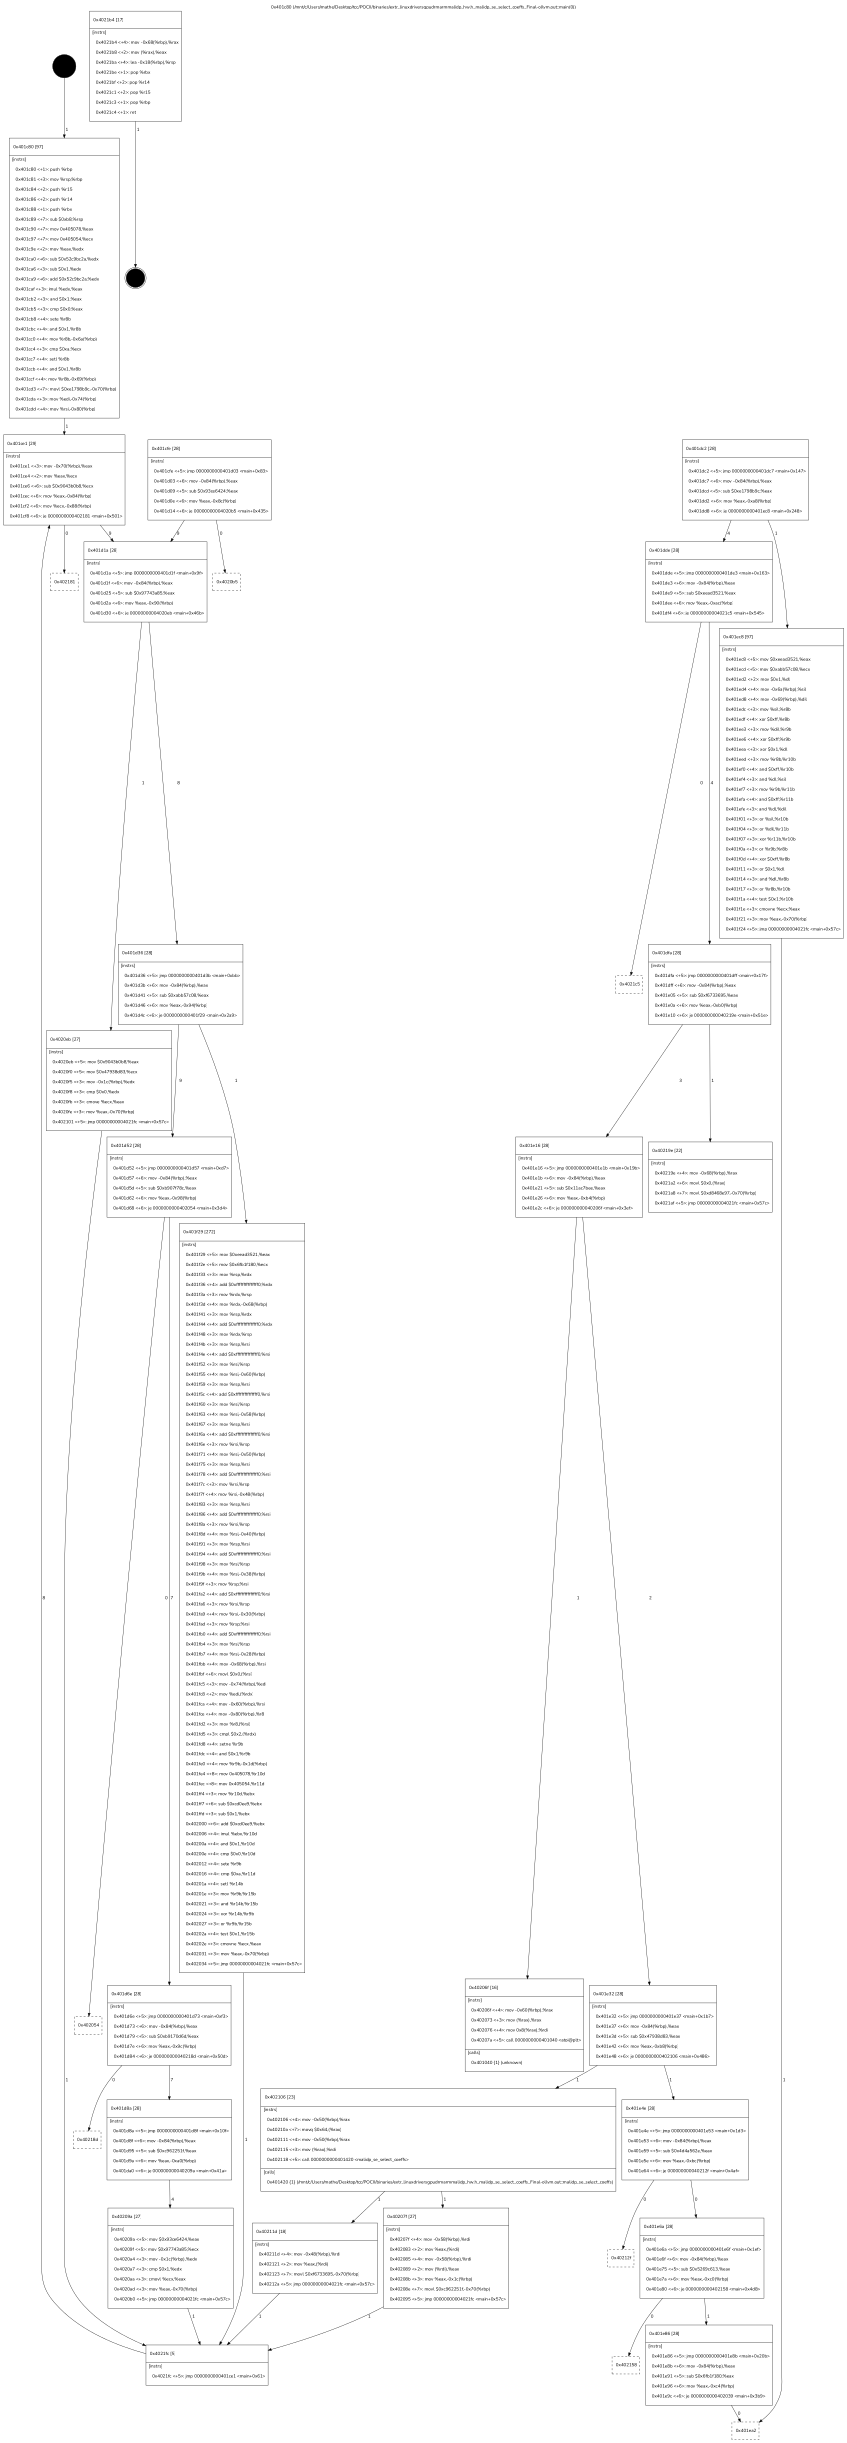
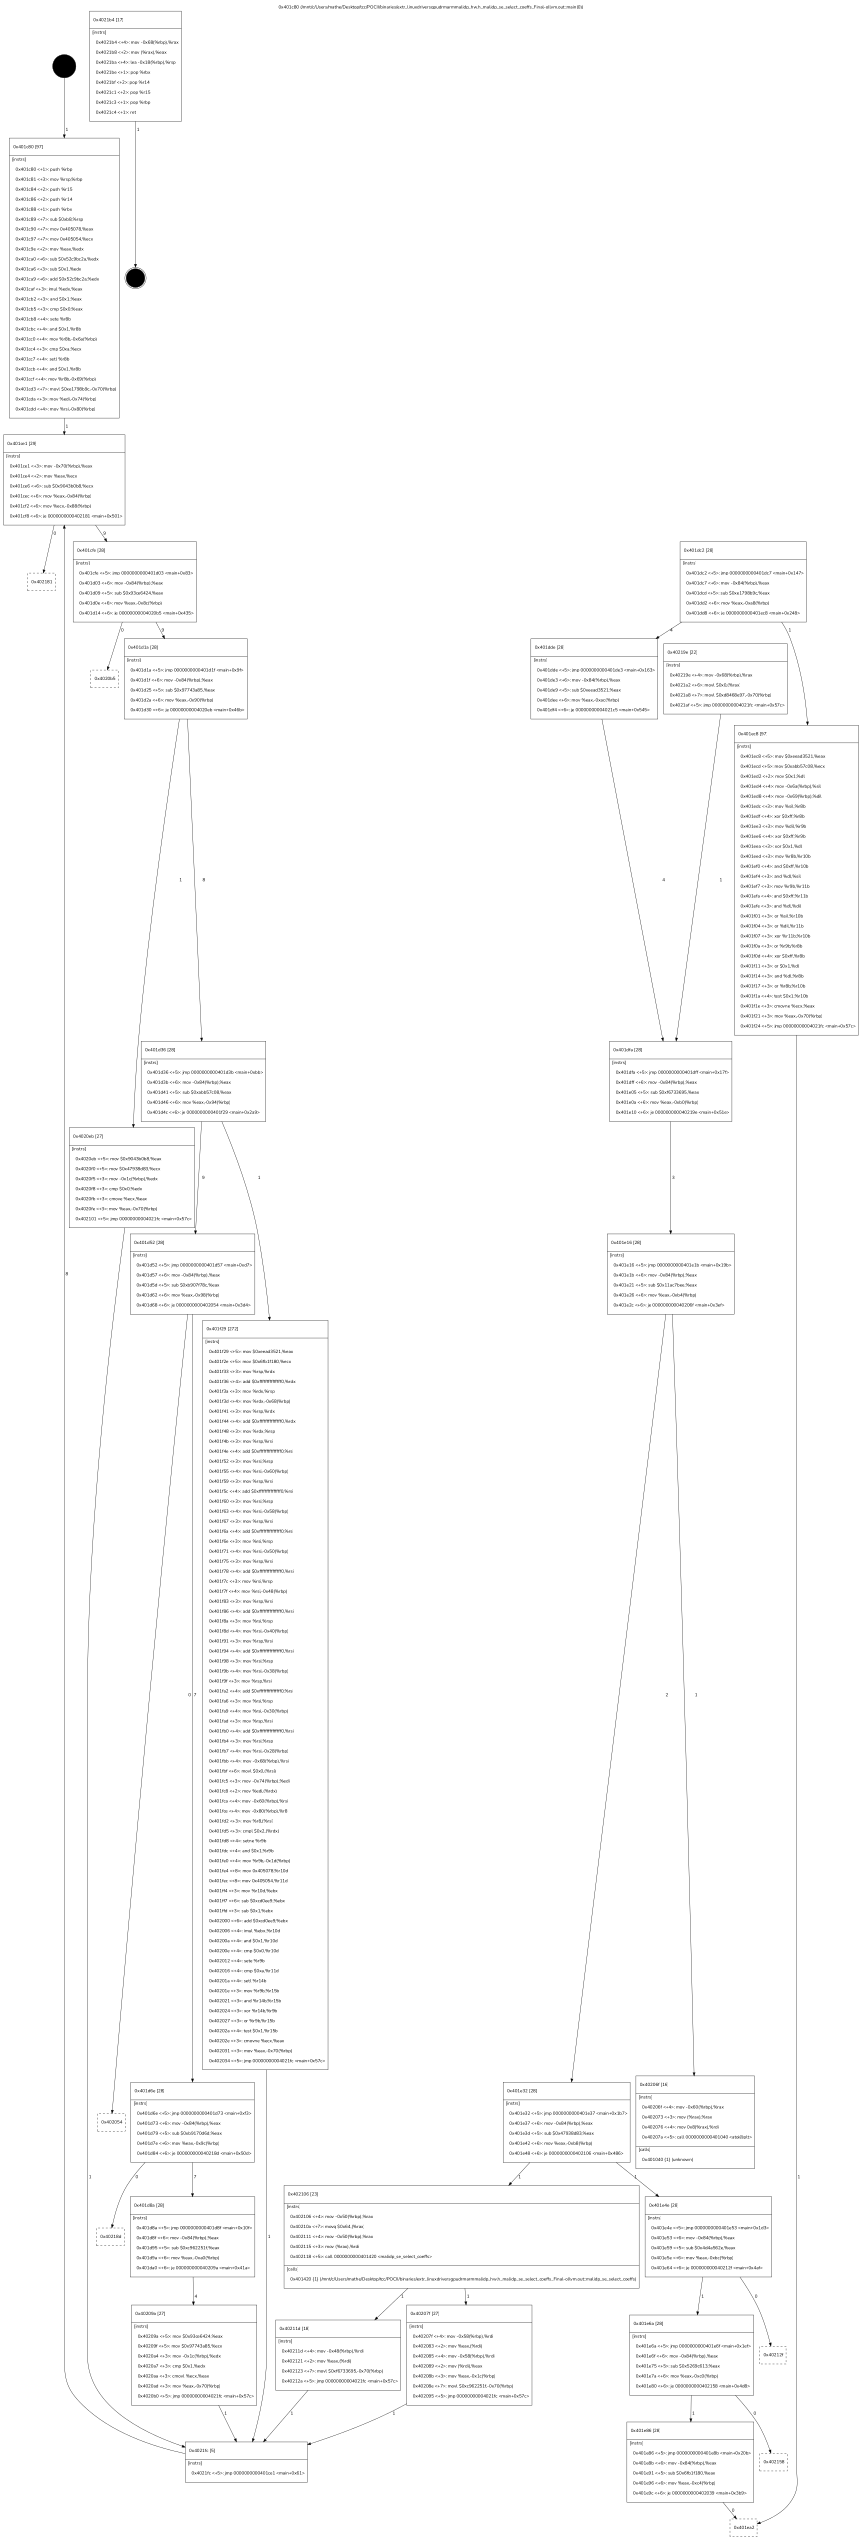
(106, 532) -> (100, 532)
(629, 984) -> none
(710, 1082) -> (699, 876)
(696, 2200) -> (702, 2297)
